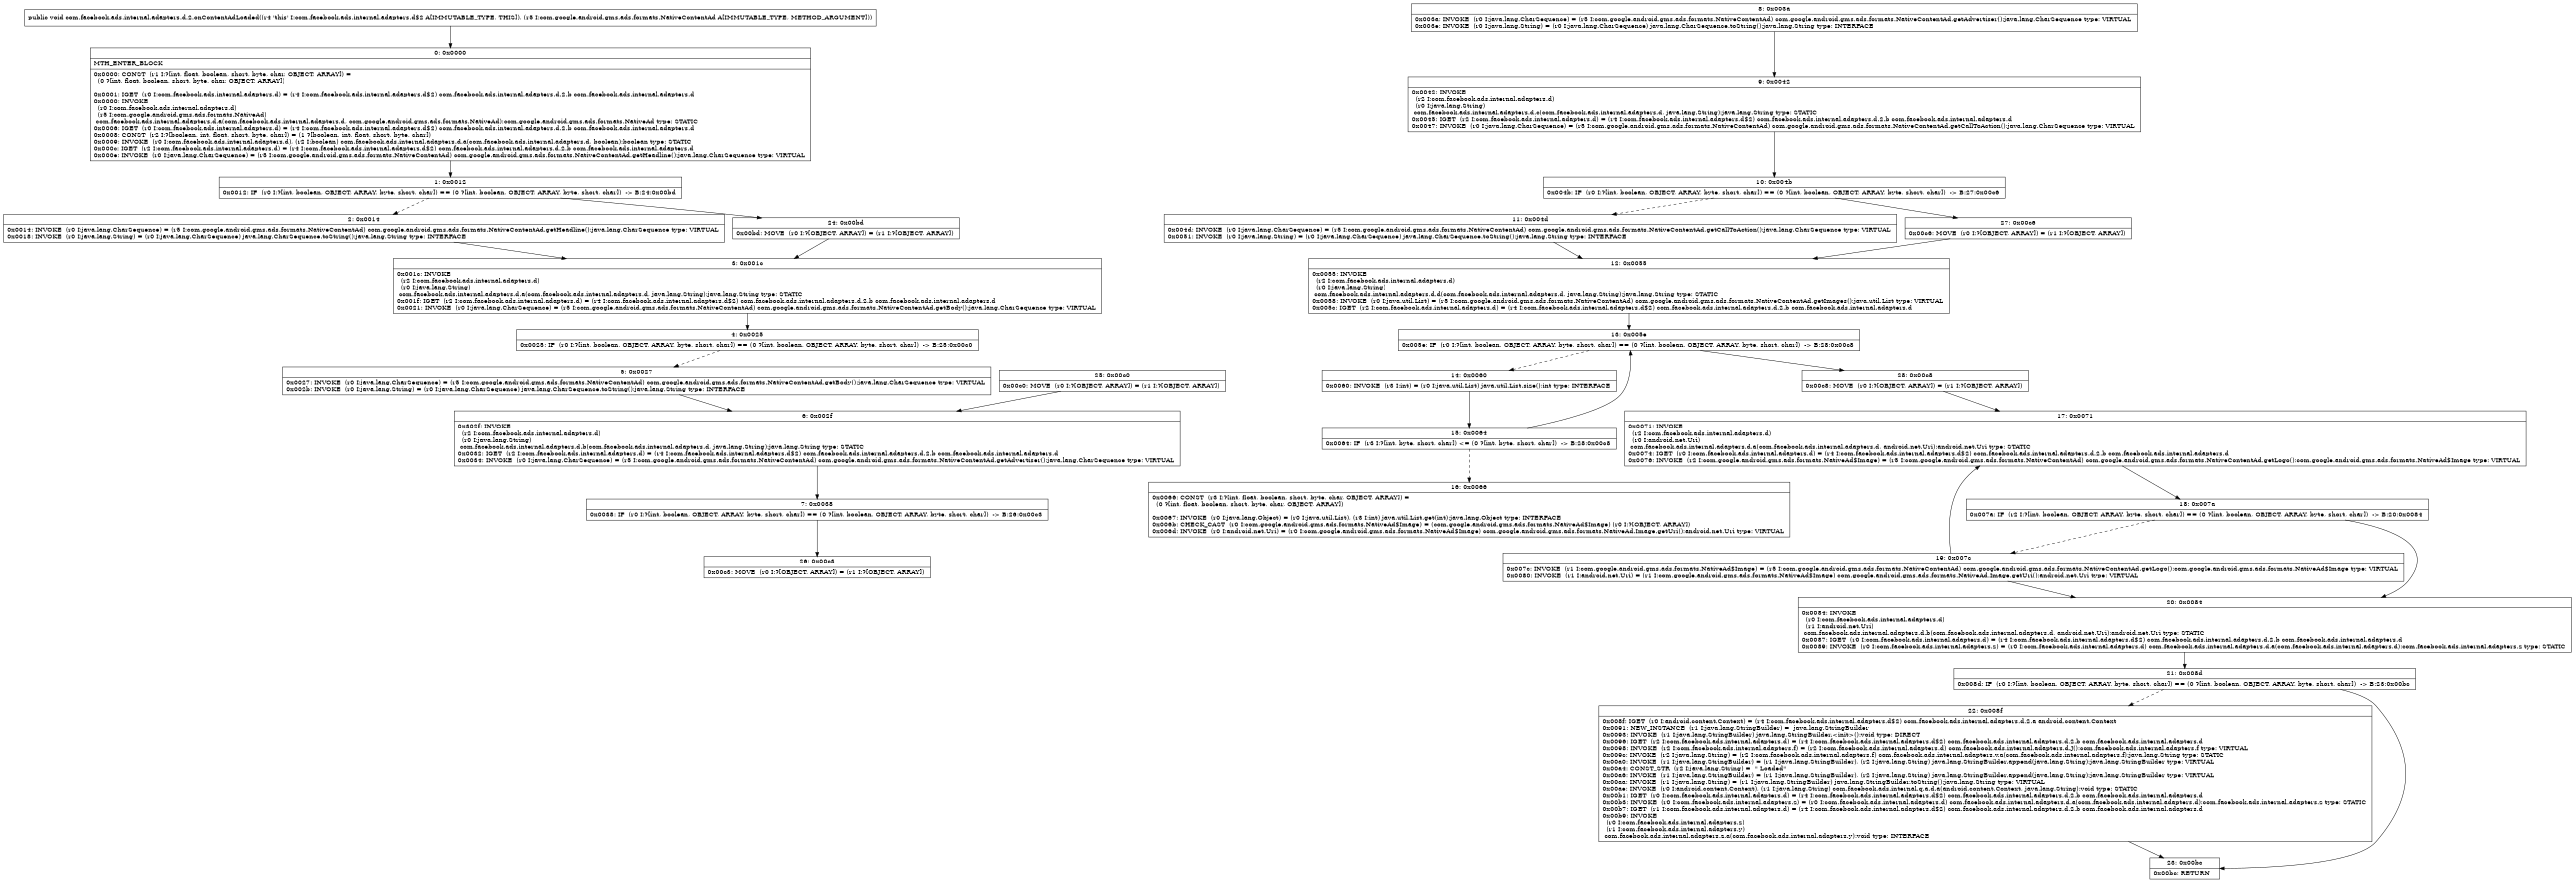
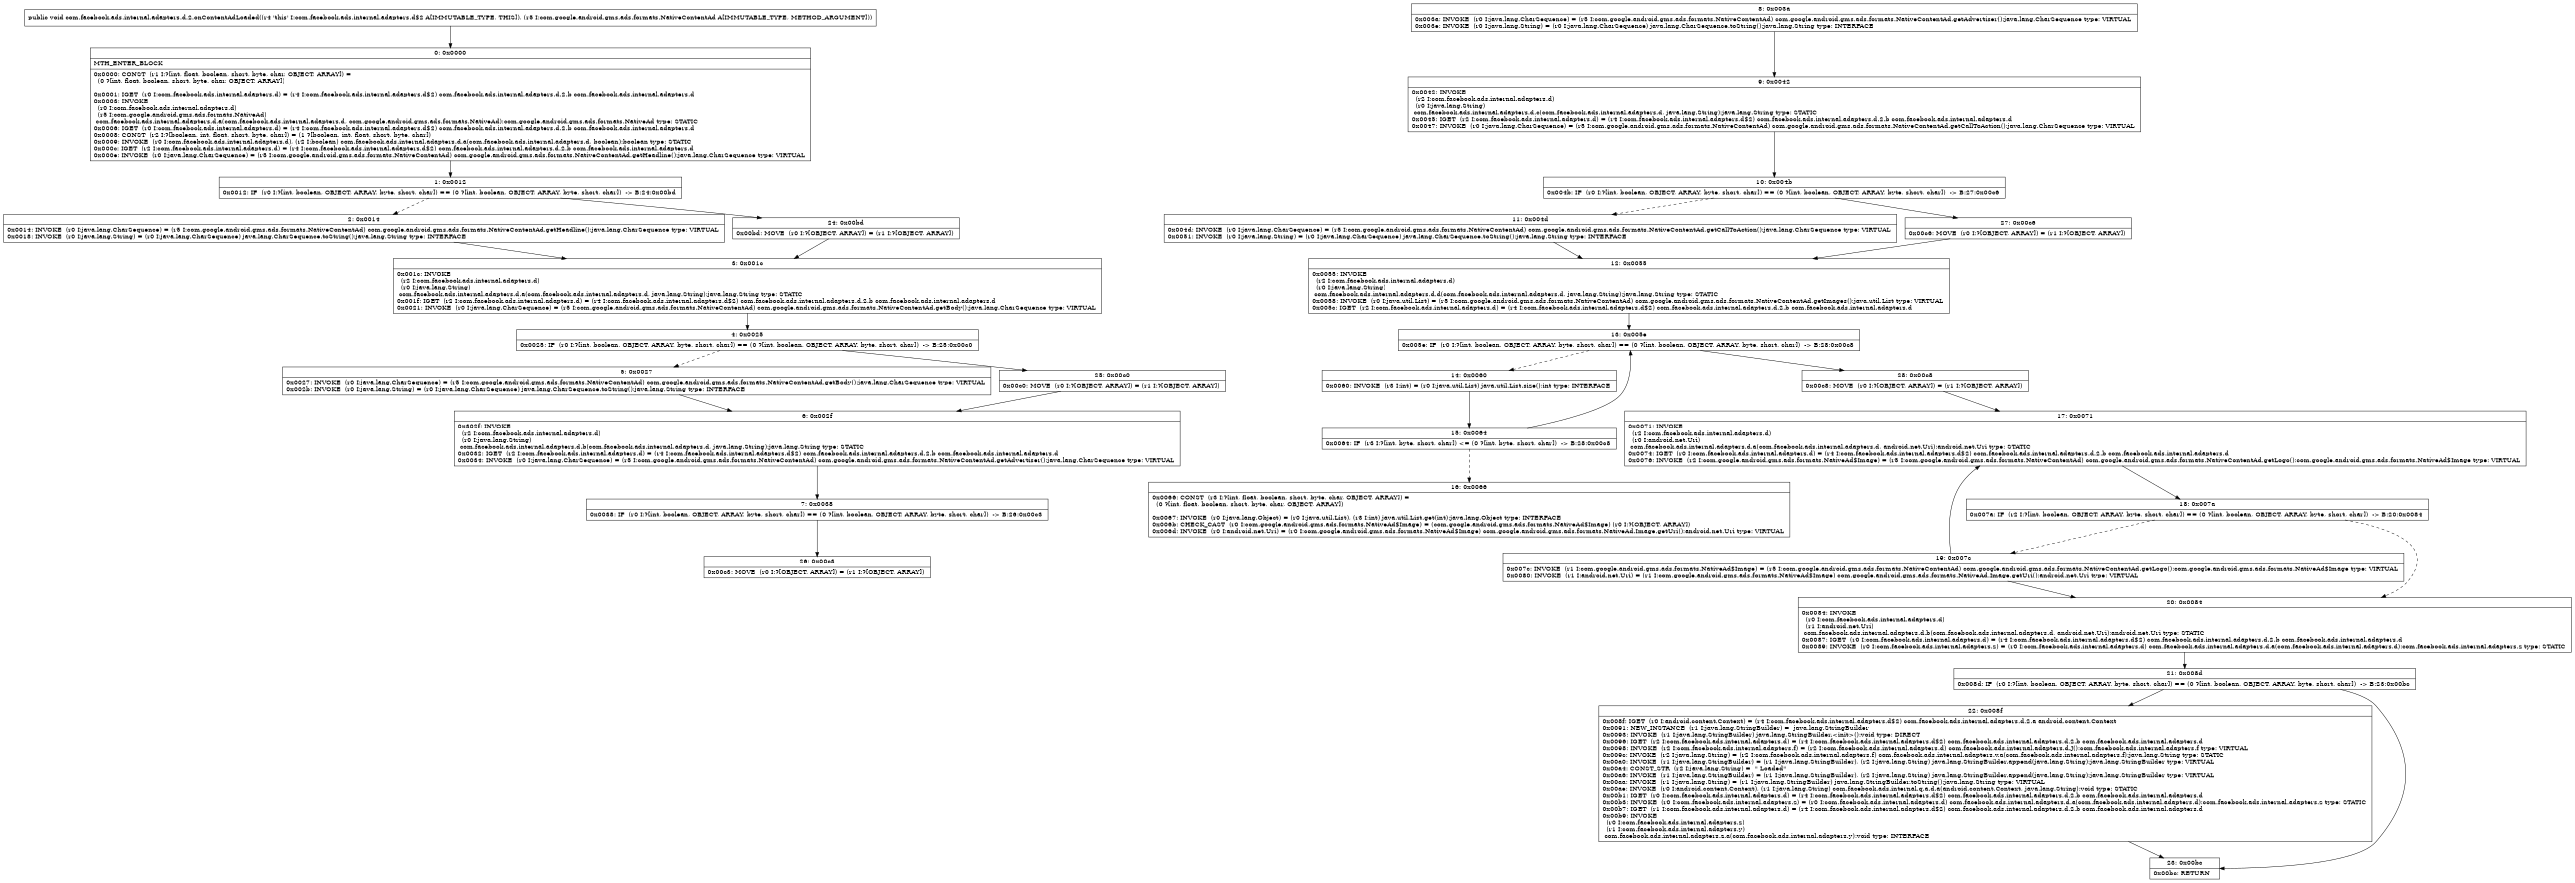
(123, 101) -> (123, 101)
none -> (932, 360)
(2409, 544) -> (2409, 544)
(2148, 697) -> (2148, 697)
